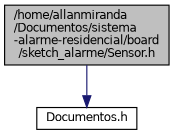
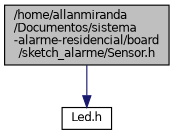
(87, 118) -> (87, 118)
